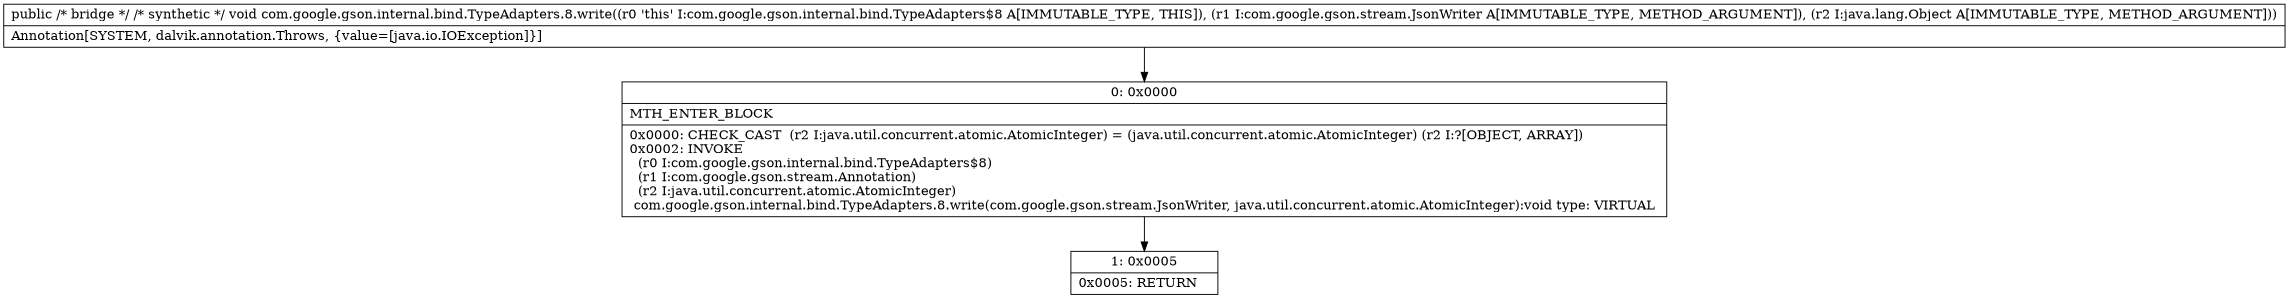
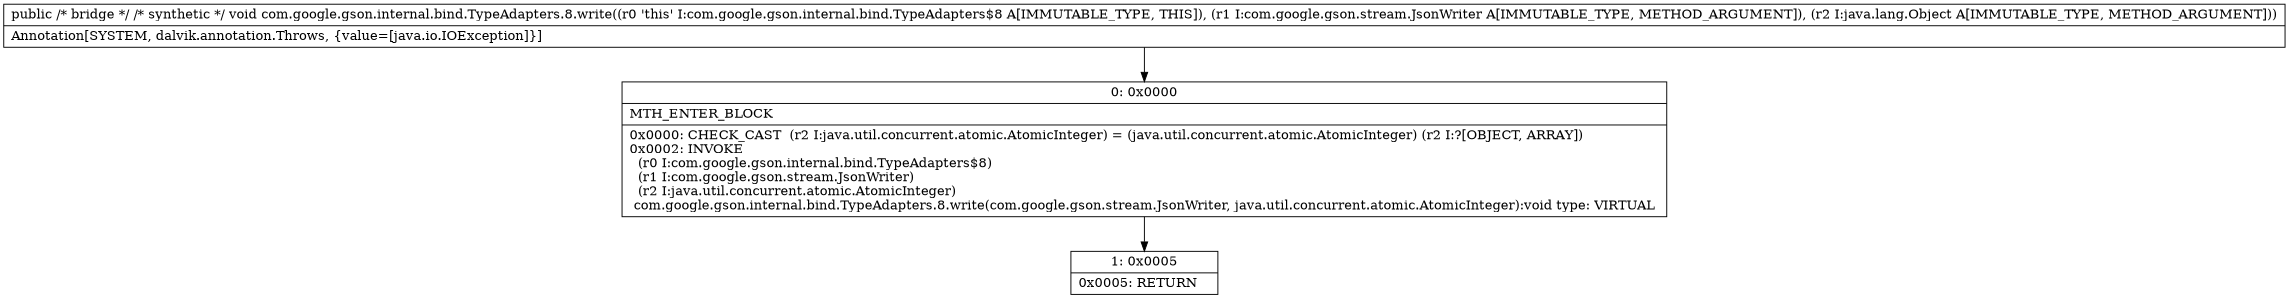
(773, 177) -> (772, 177)
